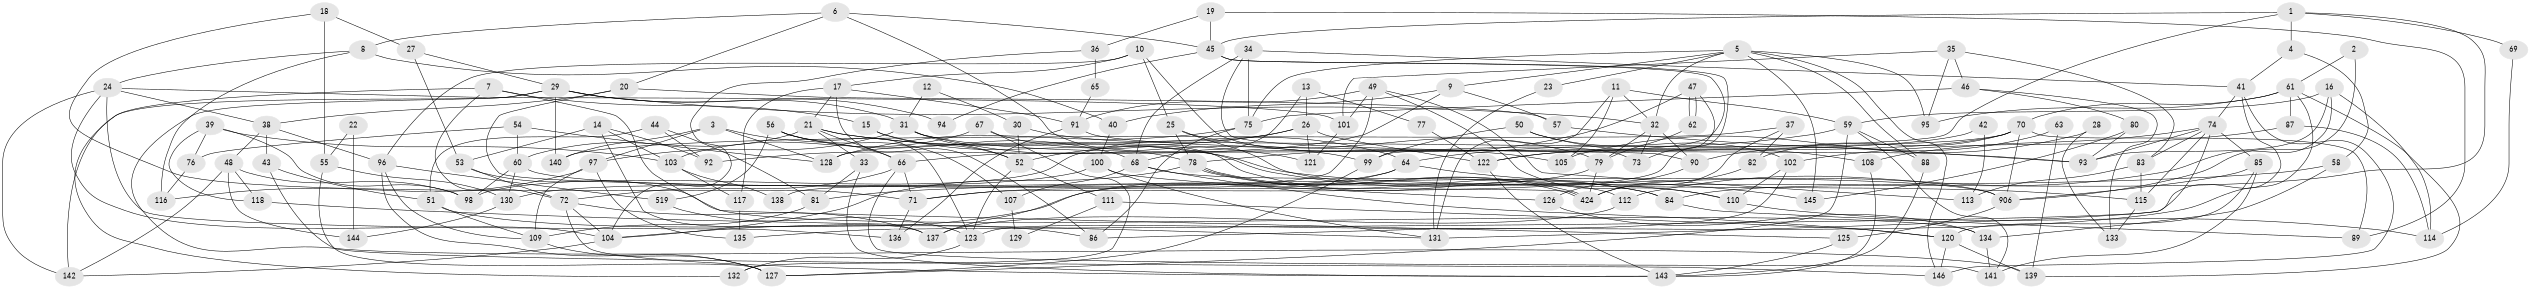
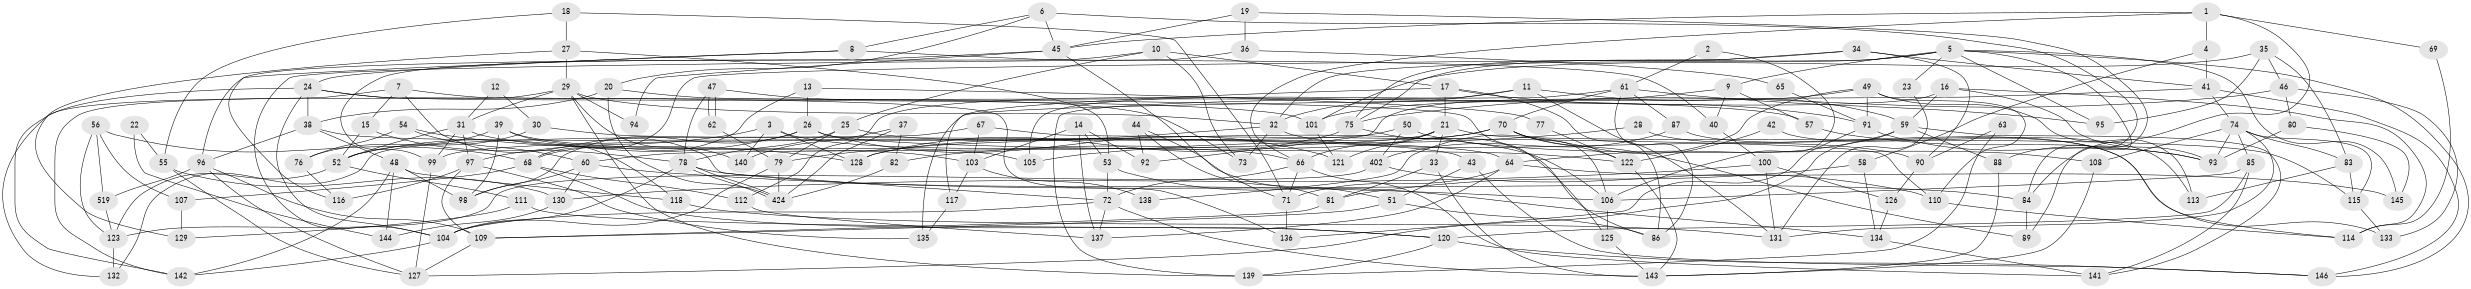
none -> (196, 79)
(1790, 163) -> (1376, 163)
(2006, 201) -> (1607, 201)
